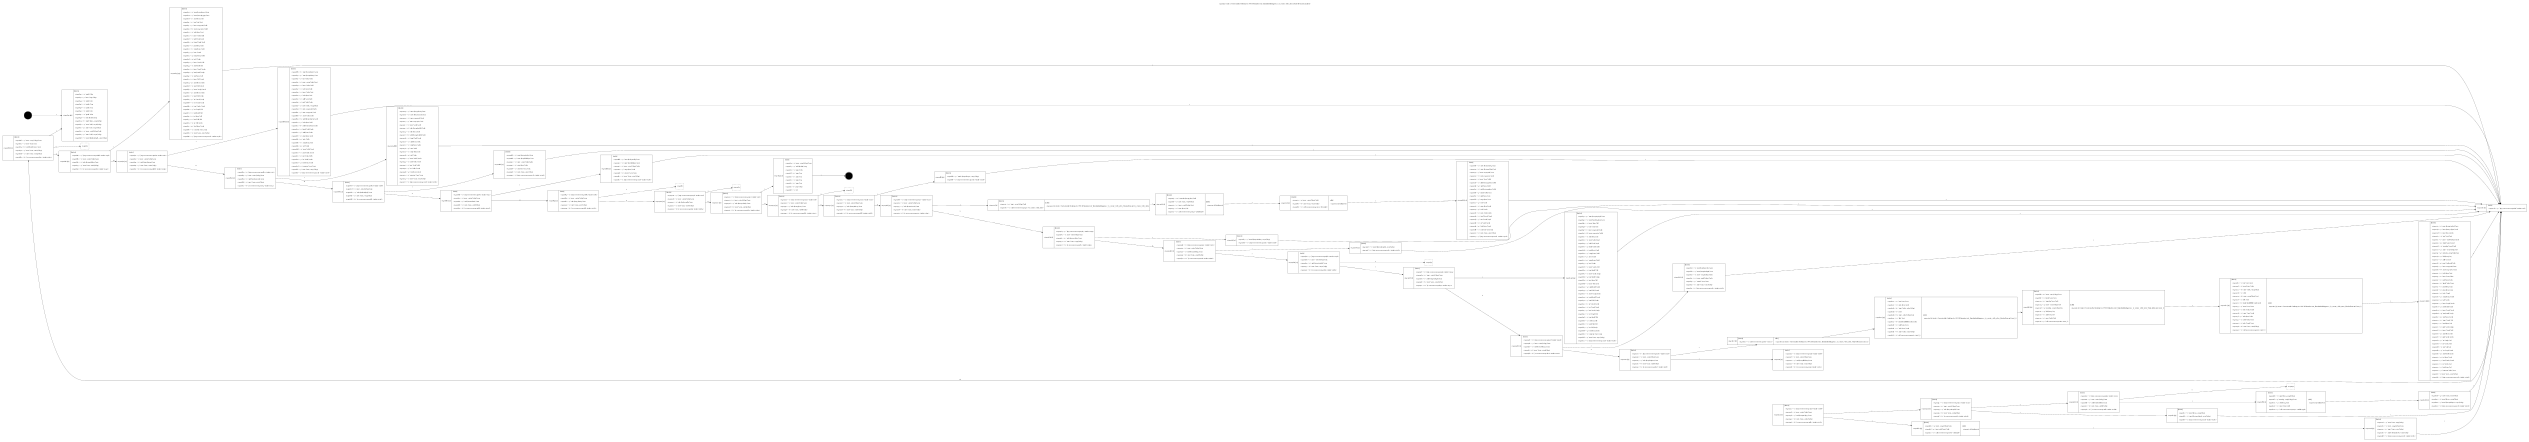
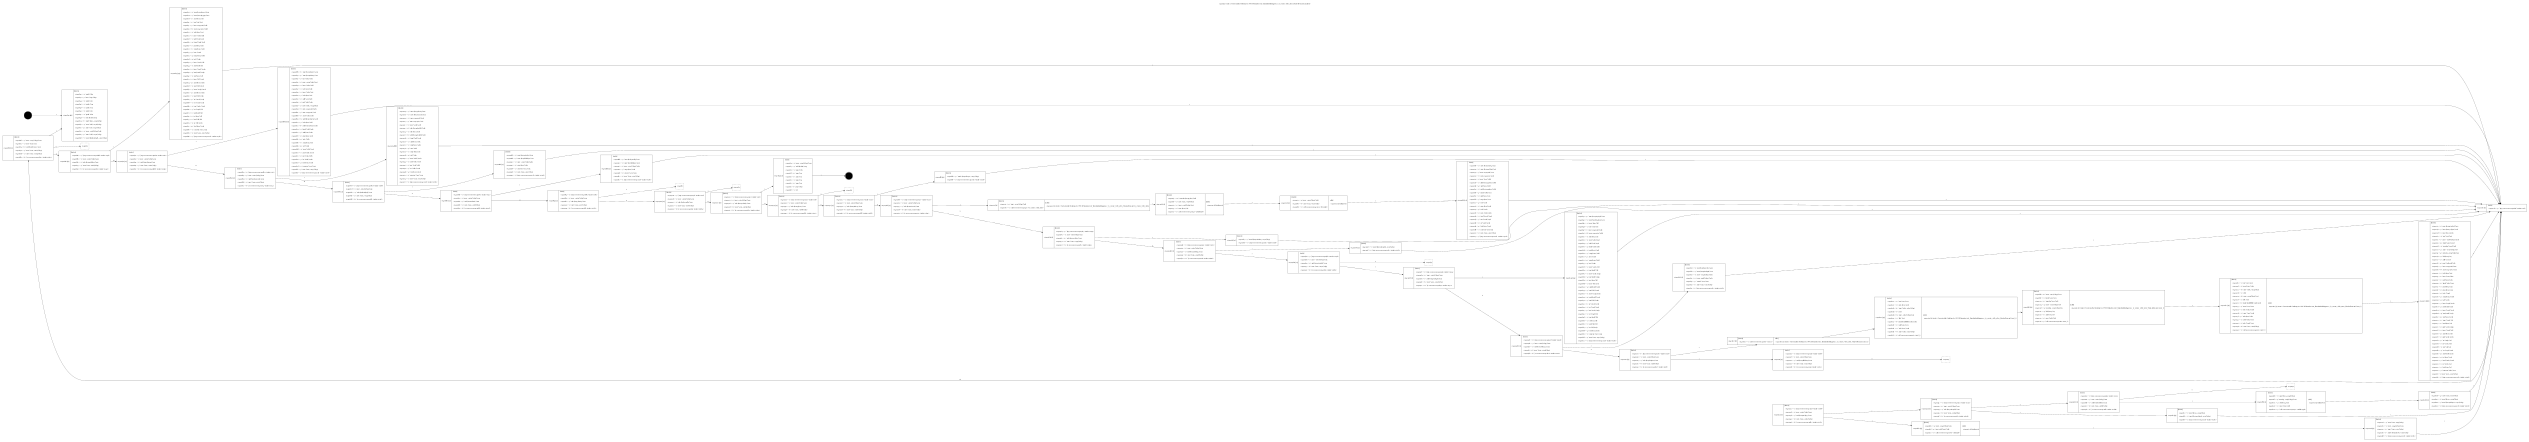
none -> (1946, 360)
